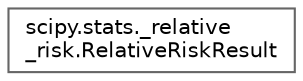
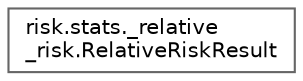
(152, 40) -> (152, 40)
